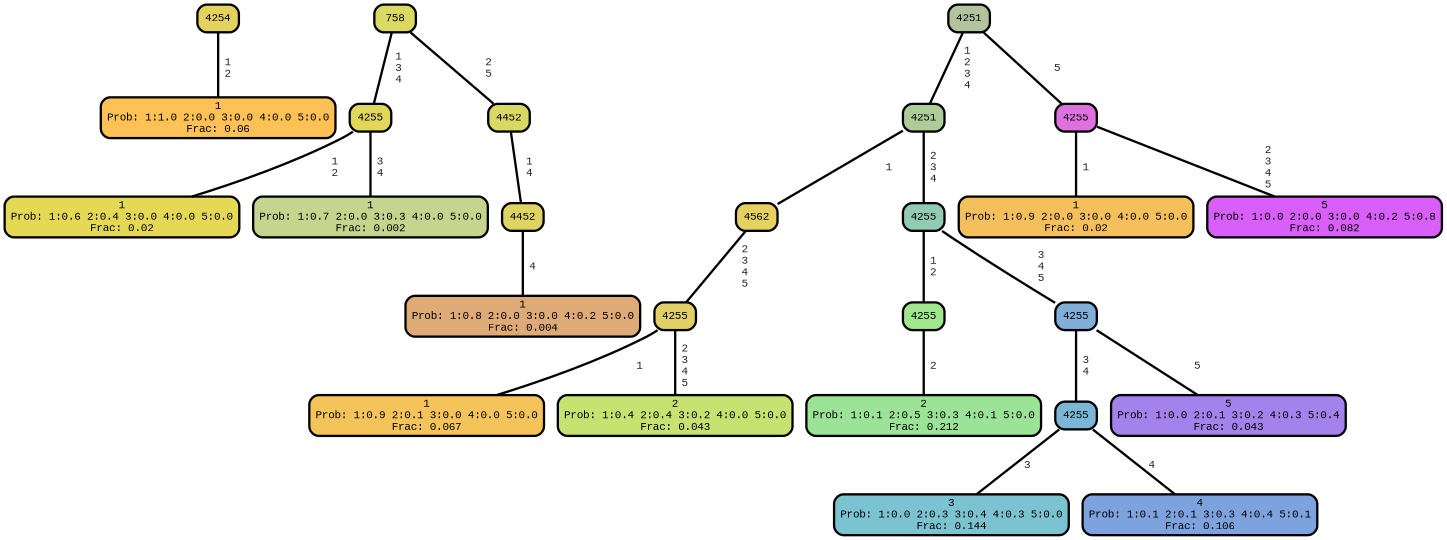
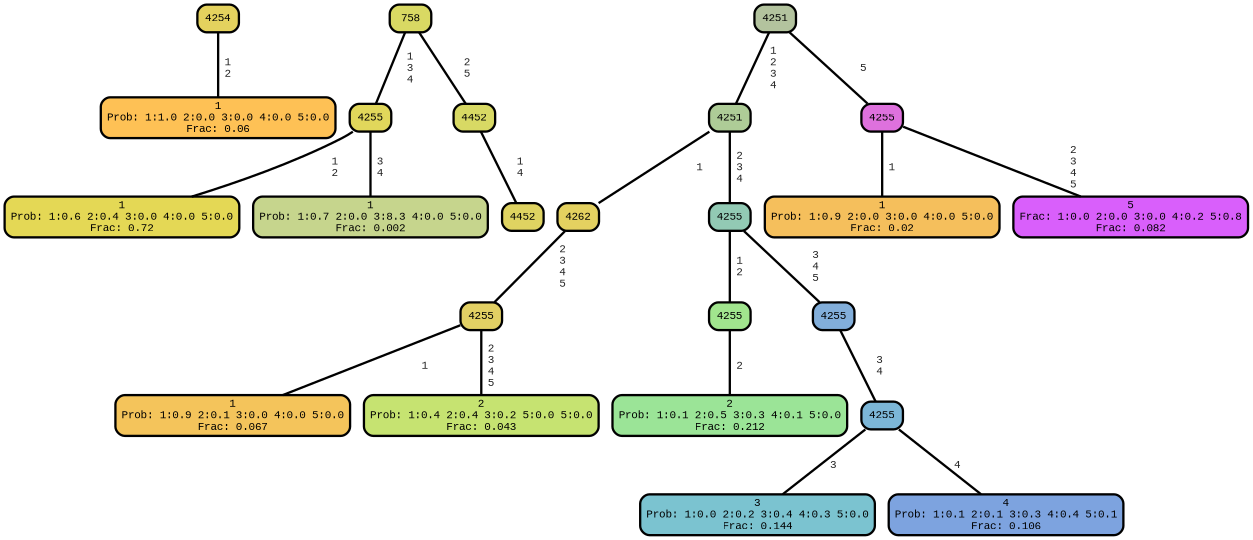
(122, 217) -> (122, 217)
(370, 217) -> (370, 217)
(757, 217) -> (578, 217)
(1325, 217) -> (1131, 217)
(523, 316) -> none
(675, 415) -> (481, 415)
(1228, 415) -> none
(951, 515) -> (758, 515)
